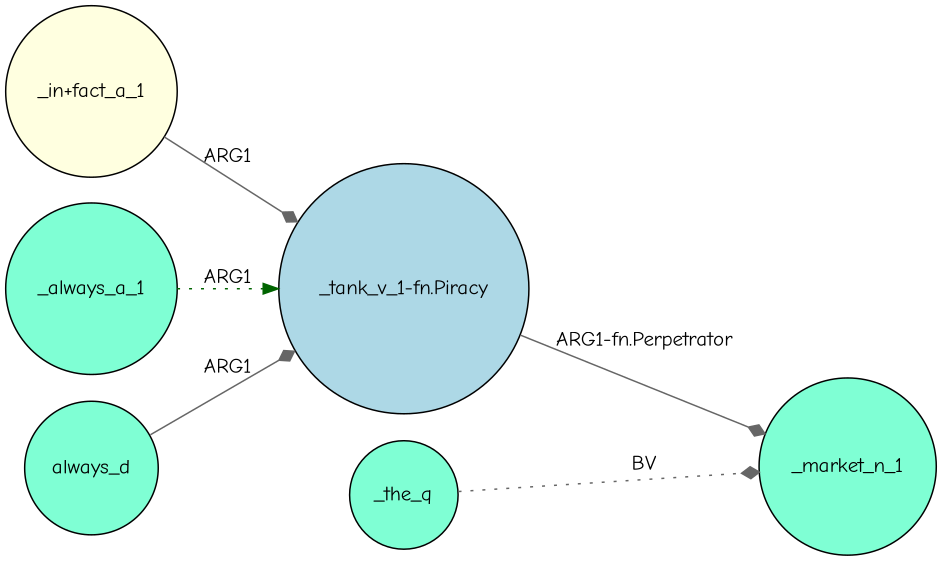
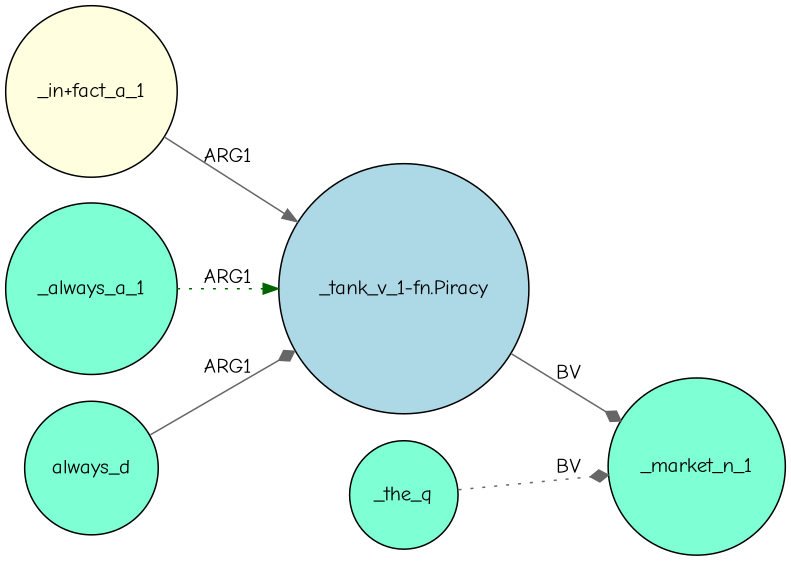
(223, 174) -> (224, 175)
(644, 340) -> (569, 373)
